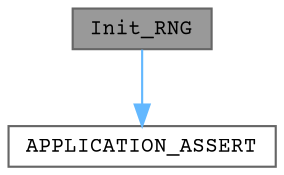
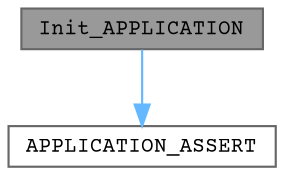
(142, 29) -> (142, 29)
